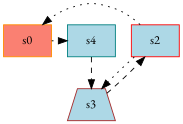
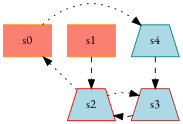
none -> (91, 41)
(91, 41) -> (155, 41)
(155, 41) -> (91, 105)
